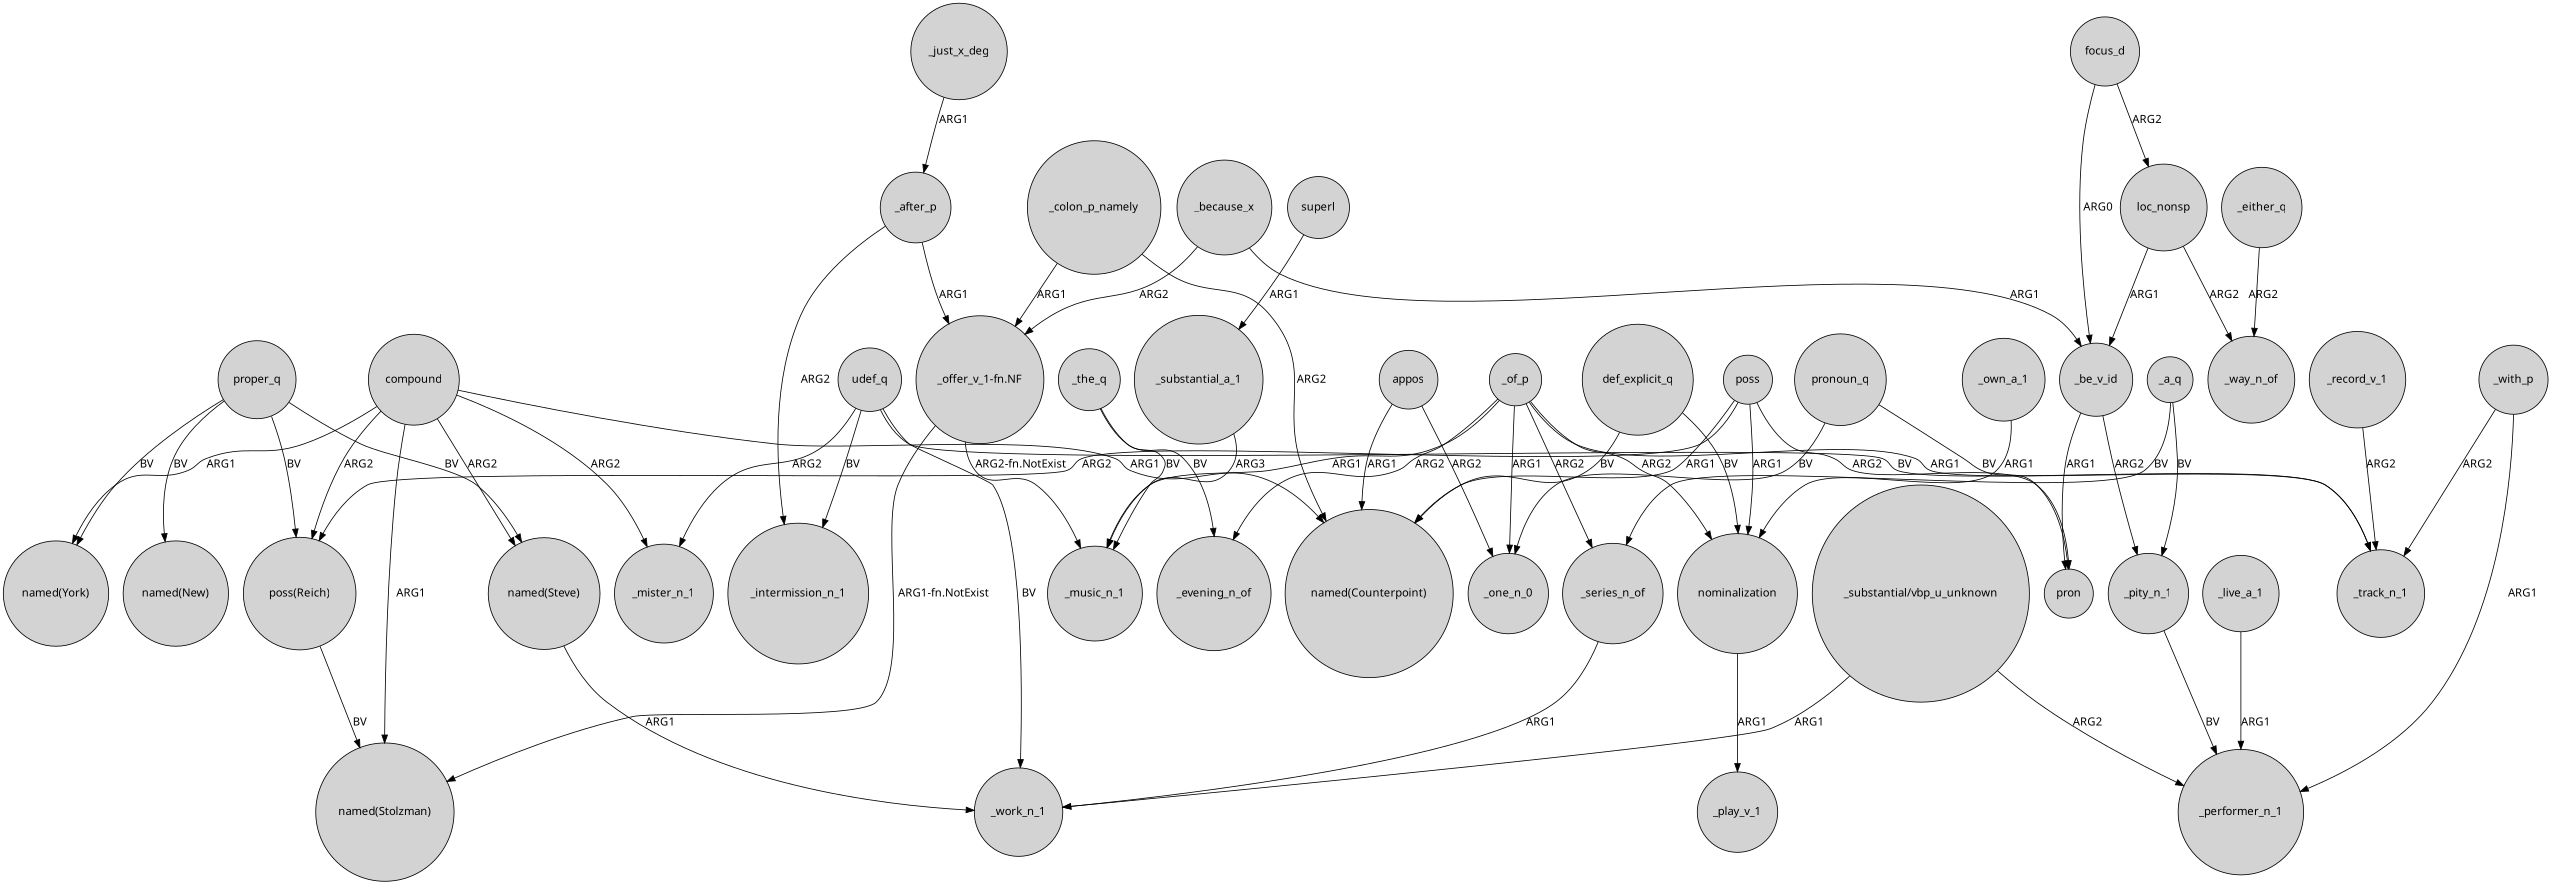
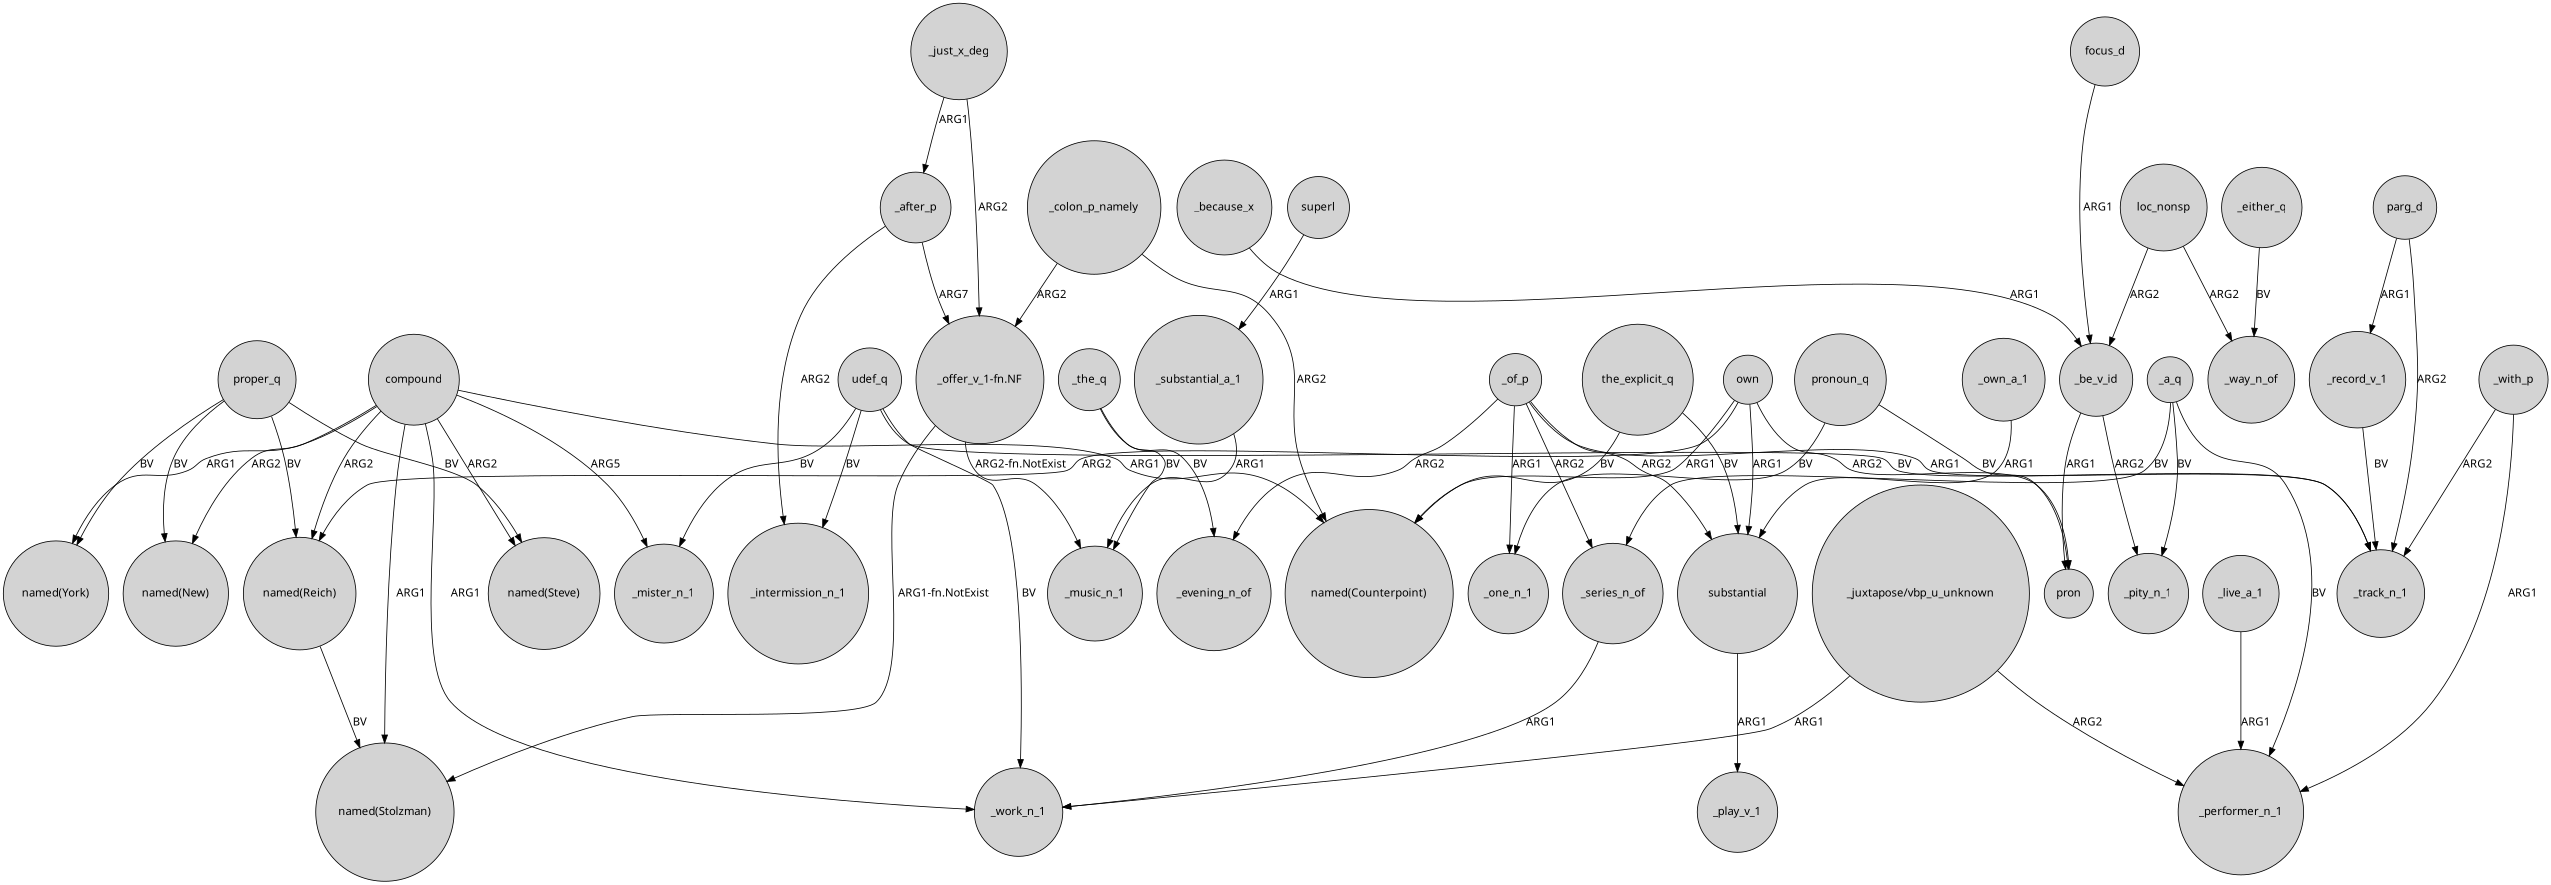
(2131, 121) -> none
(2098, 207) -> (2098, 207)
none -> (2405, 207)
(954, 295) -> (954, 295)
(1052, 295) -> (1052, 295)
(1118, 295) -> (975, 203)
(2145, 295) -> (2145, 295)
(2263, 295) -> (2263, 295)
(1409, 380) -> none
(1638, 380) -> (1638, 380)
(1748, 380) -> (1748, 380)
none -> (254, 457)
(1309, 463) -> none
(606, 464) -> (606, 464)
(807, 464) -> (807, 464)
(1251, 464) -> (1251, 464)
(2381, 464) -> (2381, 464)
(300, 594) -> (300, 594)
(1508, 594) -> (1508, 594)
(1737, 594) -> (1737, 594)
(1921, 594) -> (1921, 594)
(2189, 689) -> (2308, 544)
(744, 771) -> (563, 755)
